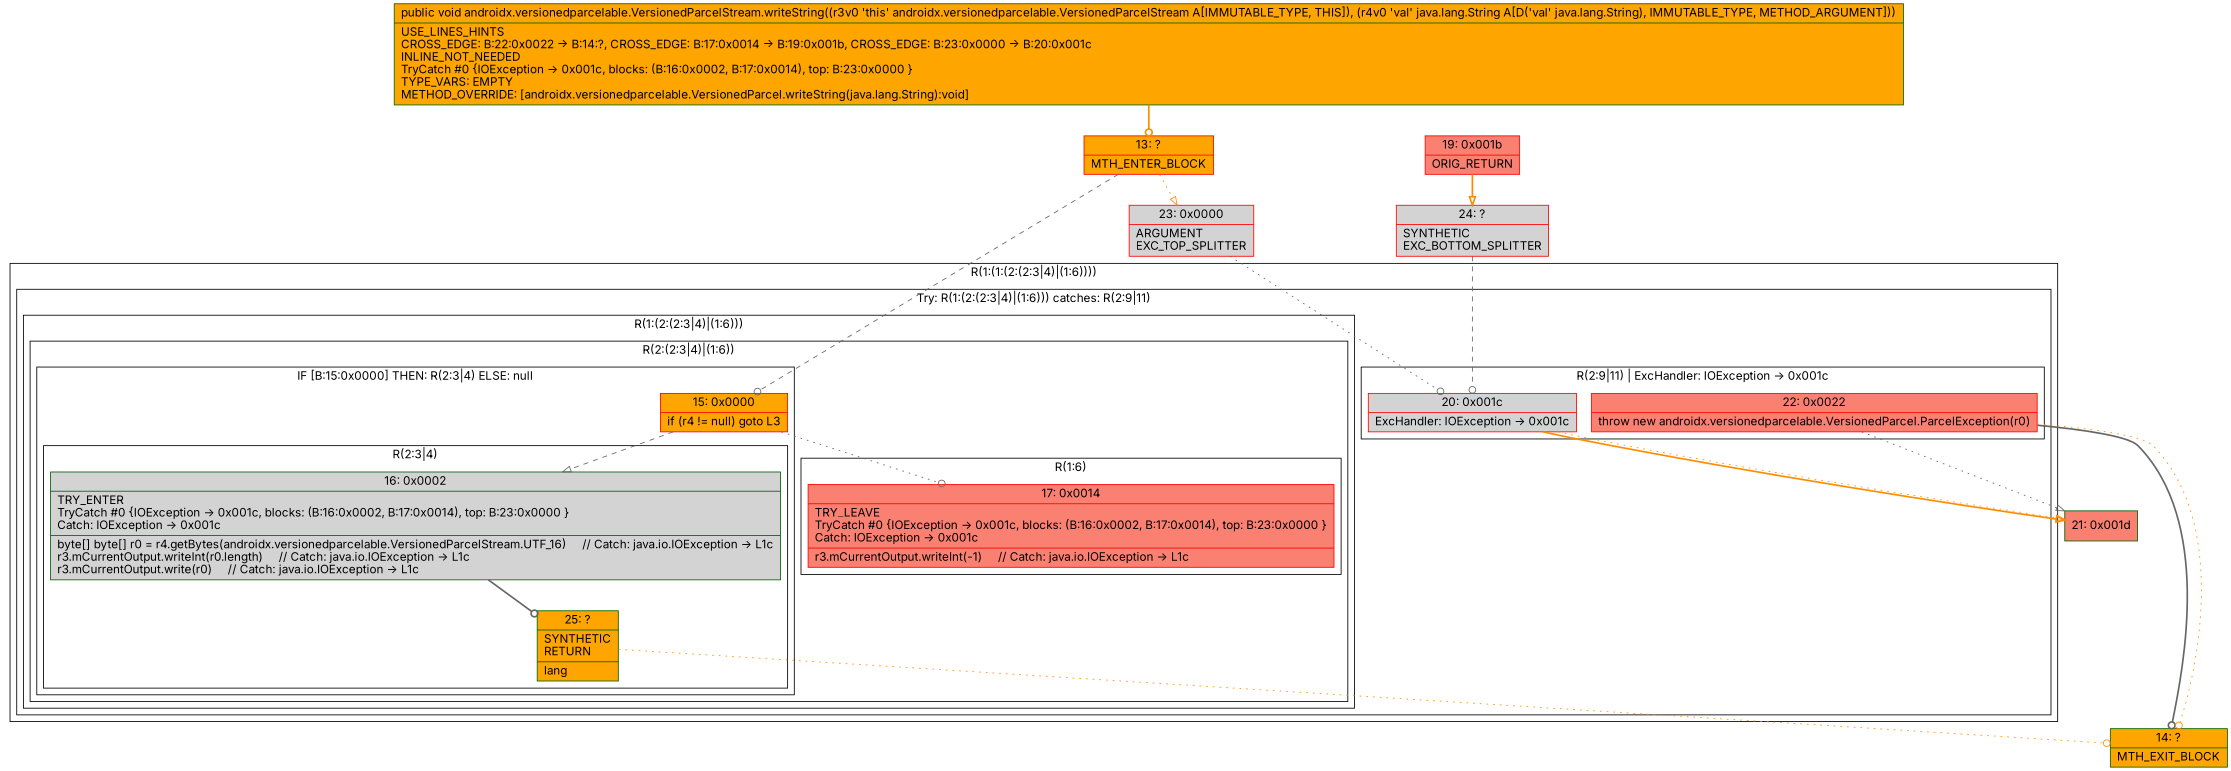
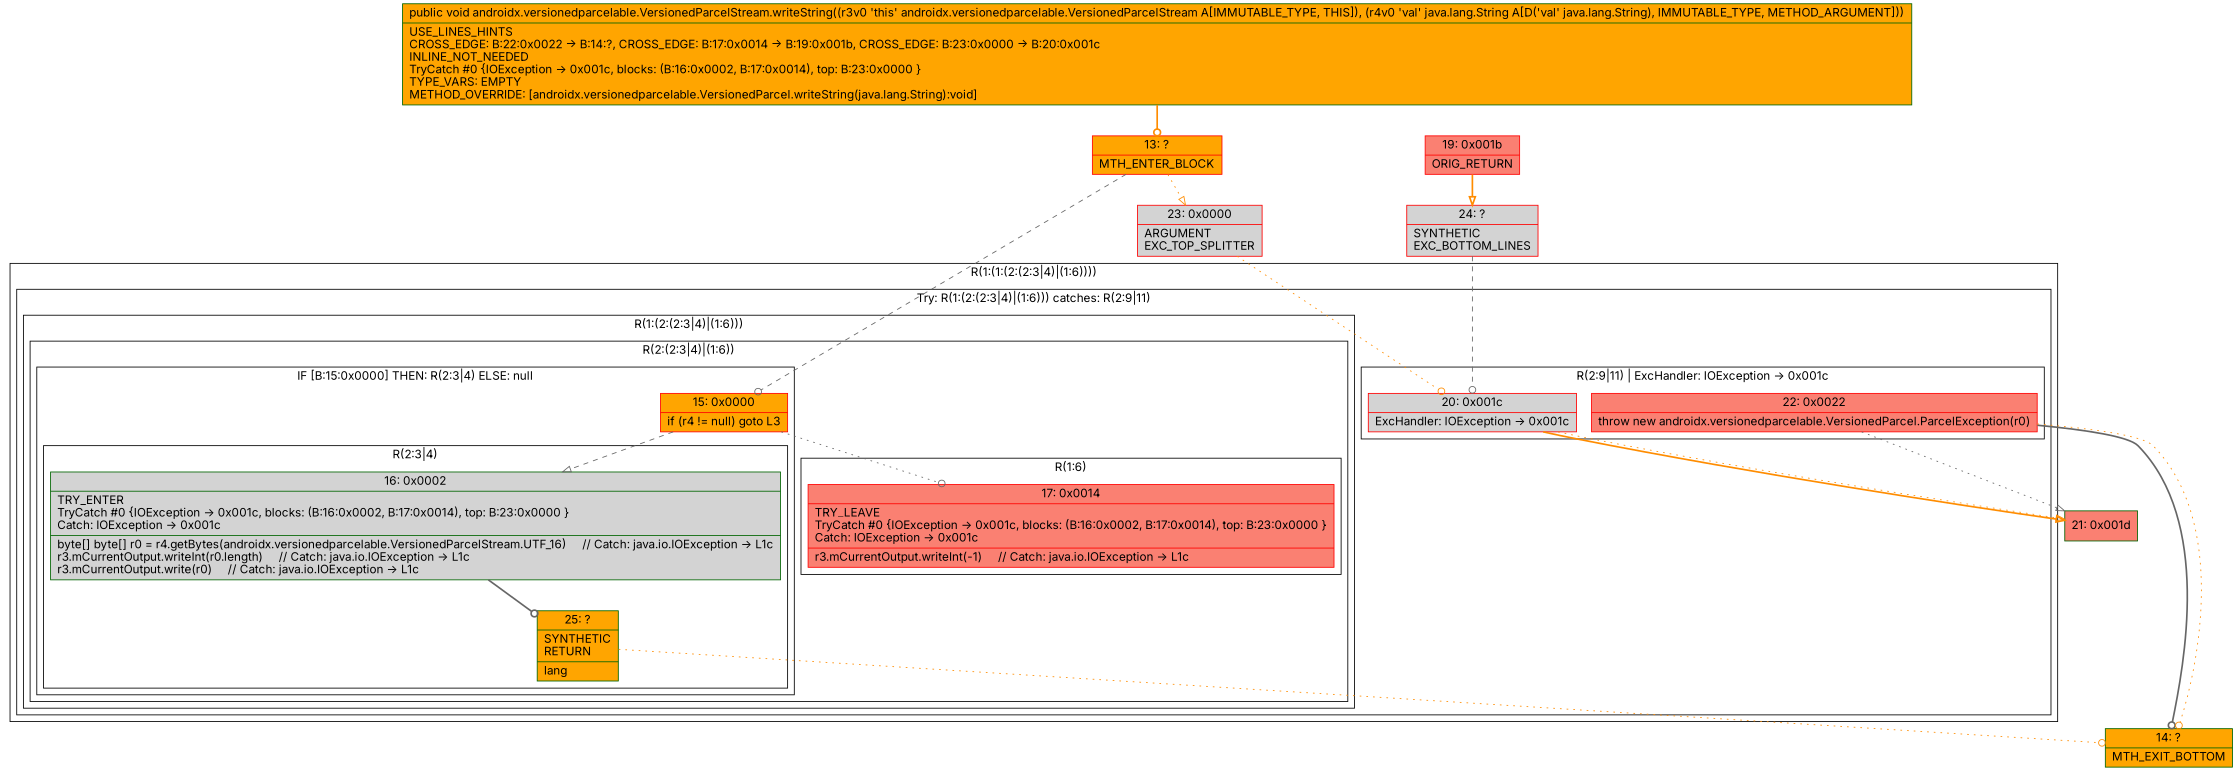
(1472, 246) -> (1472, 246)
(1334, 323) -> (1338, 323)
(2169, 757) -> (2169, 757)
